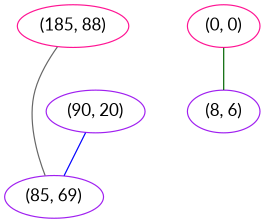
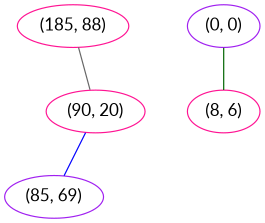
(224, 26) -> (224, 26)
(32, 109) -> (84, 69)
(96, 111) -> (96, 111)
(224, 111) -> (224, 111)
